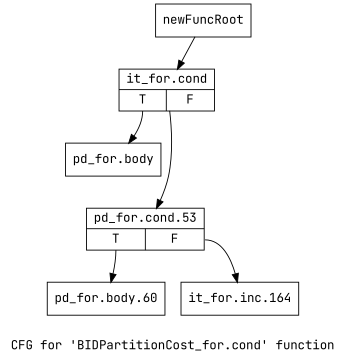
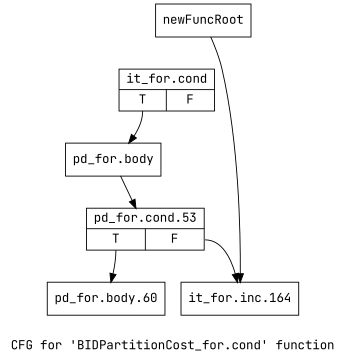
(188, 49) -> (235, 154)
(171, 156) -> (126, 188)
